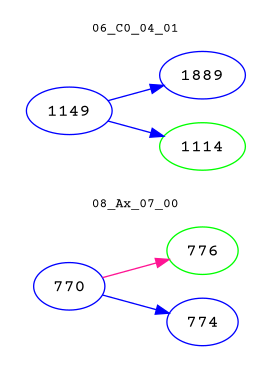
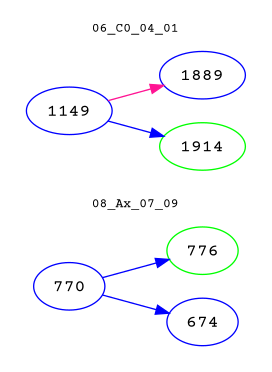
(130, 95) -> (130, 95)
(203, 146) -> (203, 146)
(136, 204) -> (136, 204)
(129, 270) -> (129, 270)
(203, 322) -> (203, 322)
